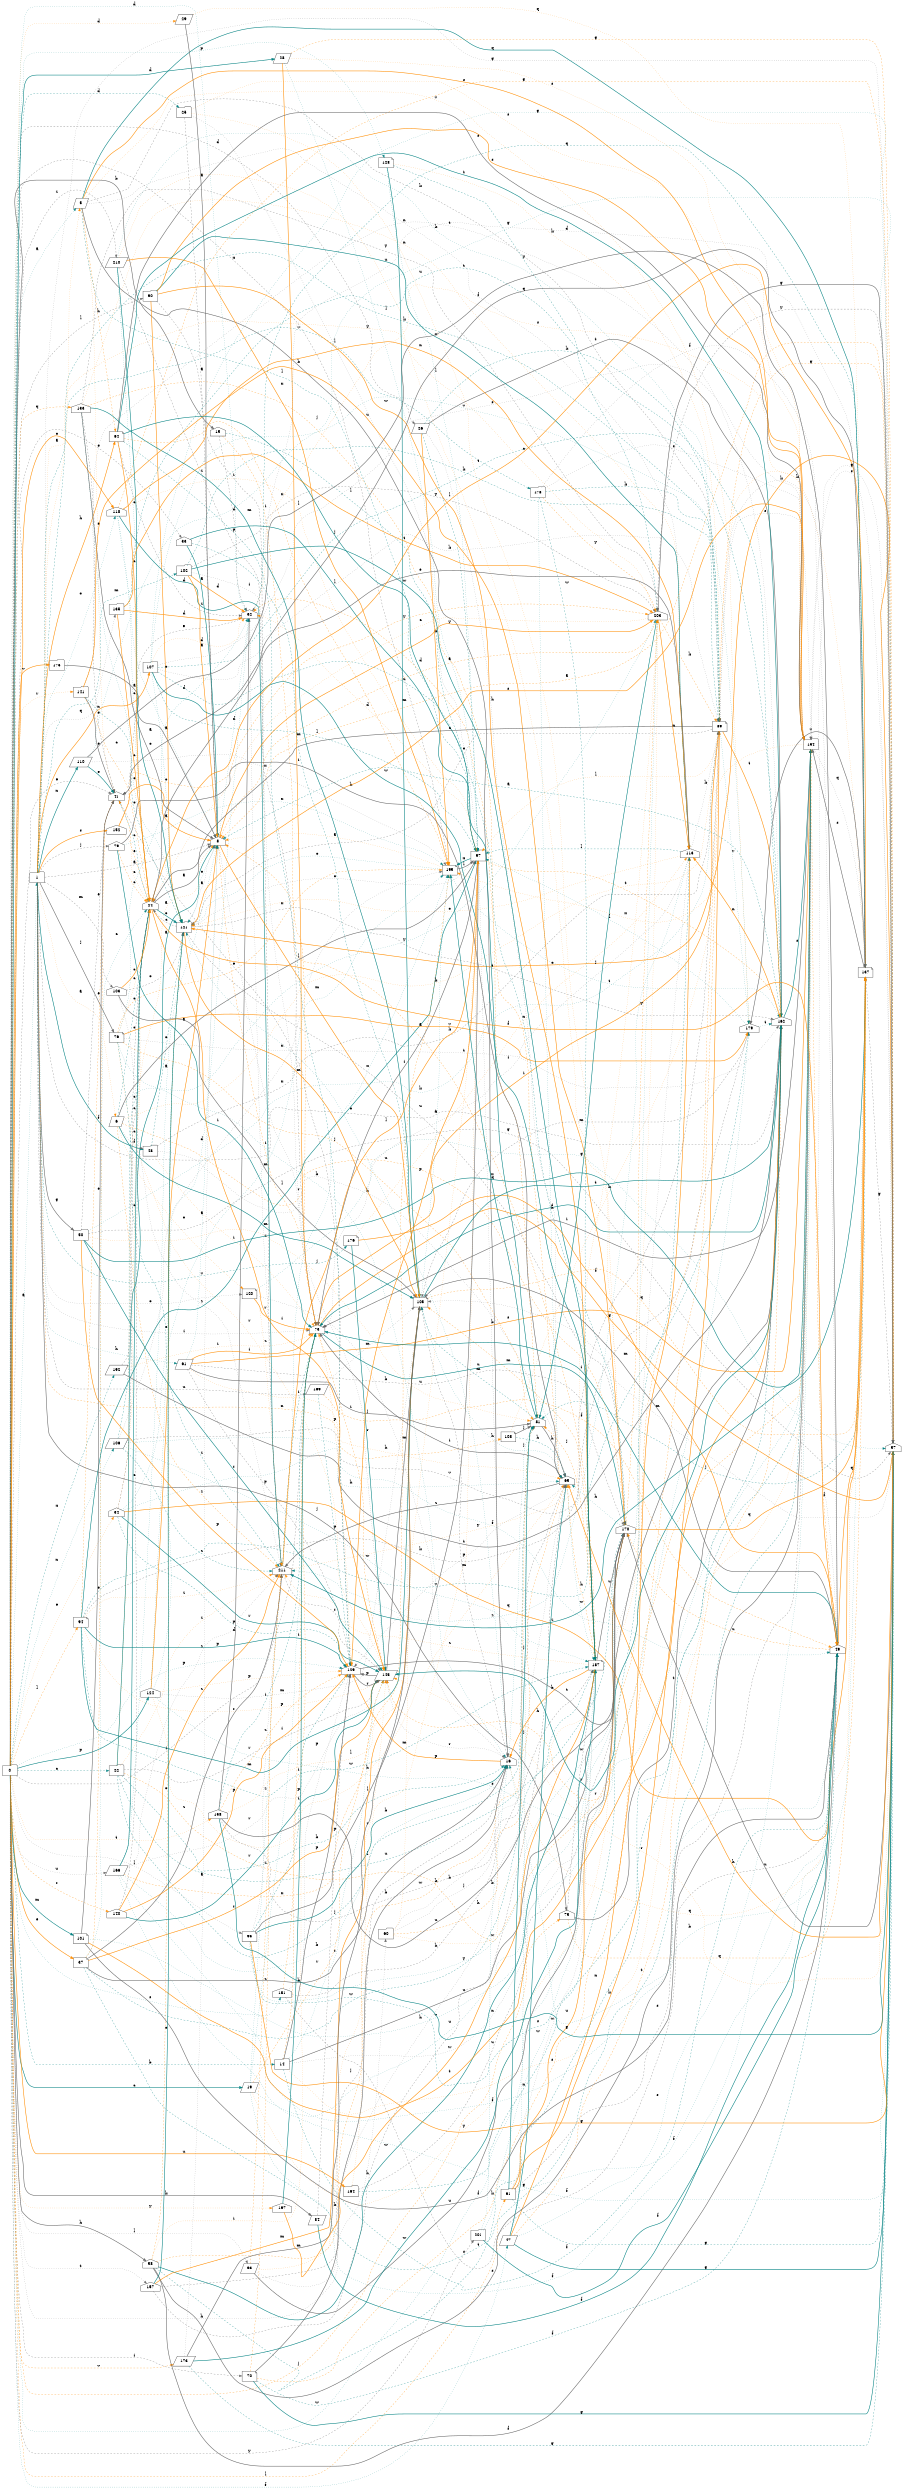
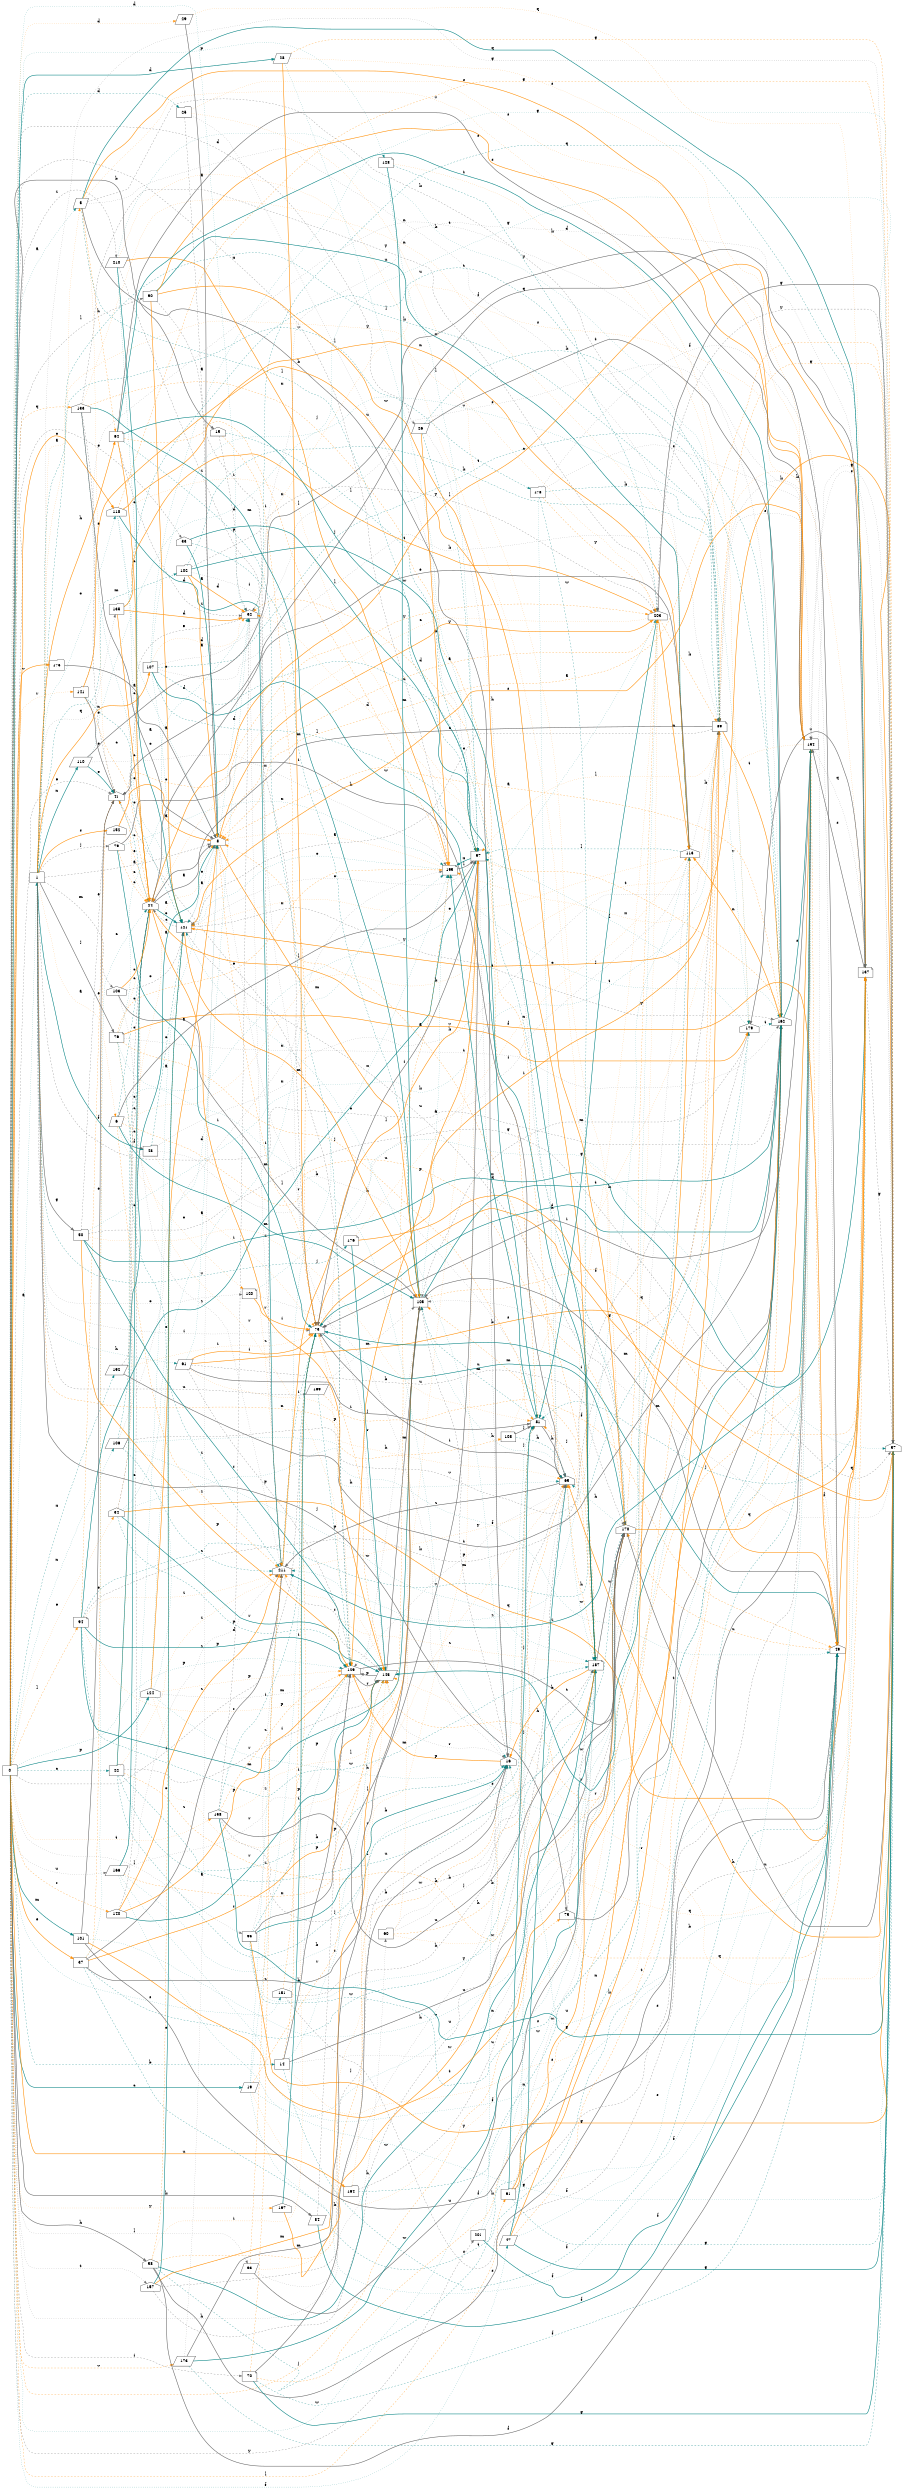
(564, 796) -> (564, 796)
(513, 978) -> (513, 978)
(241, 1216) -> (241, 1216)
